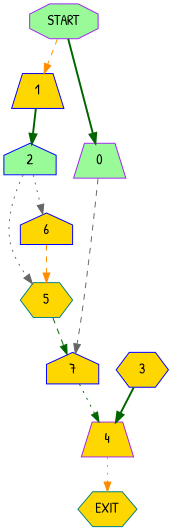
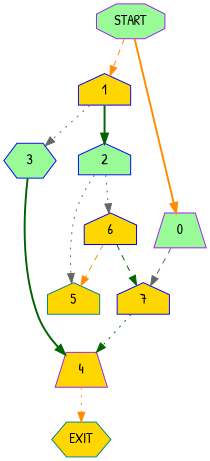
(81, 86) -> (154, 121)
(38, 91) -> (105, 91)
none -> (71, 122)
(46, 300) -> (74, 300)
(58, 332) -> (125, 261)
(142, 370) -> (30, 161)
